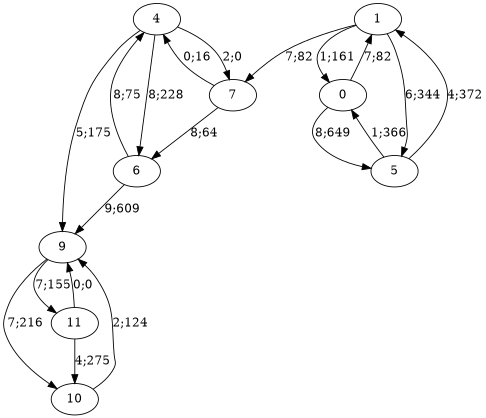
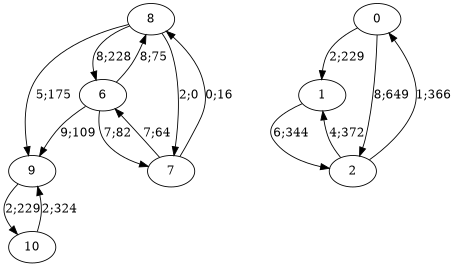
(157, 19) -> (151, 19)
(300, 43) -> (108, 145)
(325, 43) -> none
(378, 57) -> (347, 57)
(204, 133) -> (157, 133)
(395, 171) -> (353, 171)
(122, 209) -> (78, 133)
(25, 323) -> (23, 209)
(75, 323) -> none
(130, 323) -> (60, 209)
